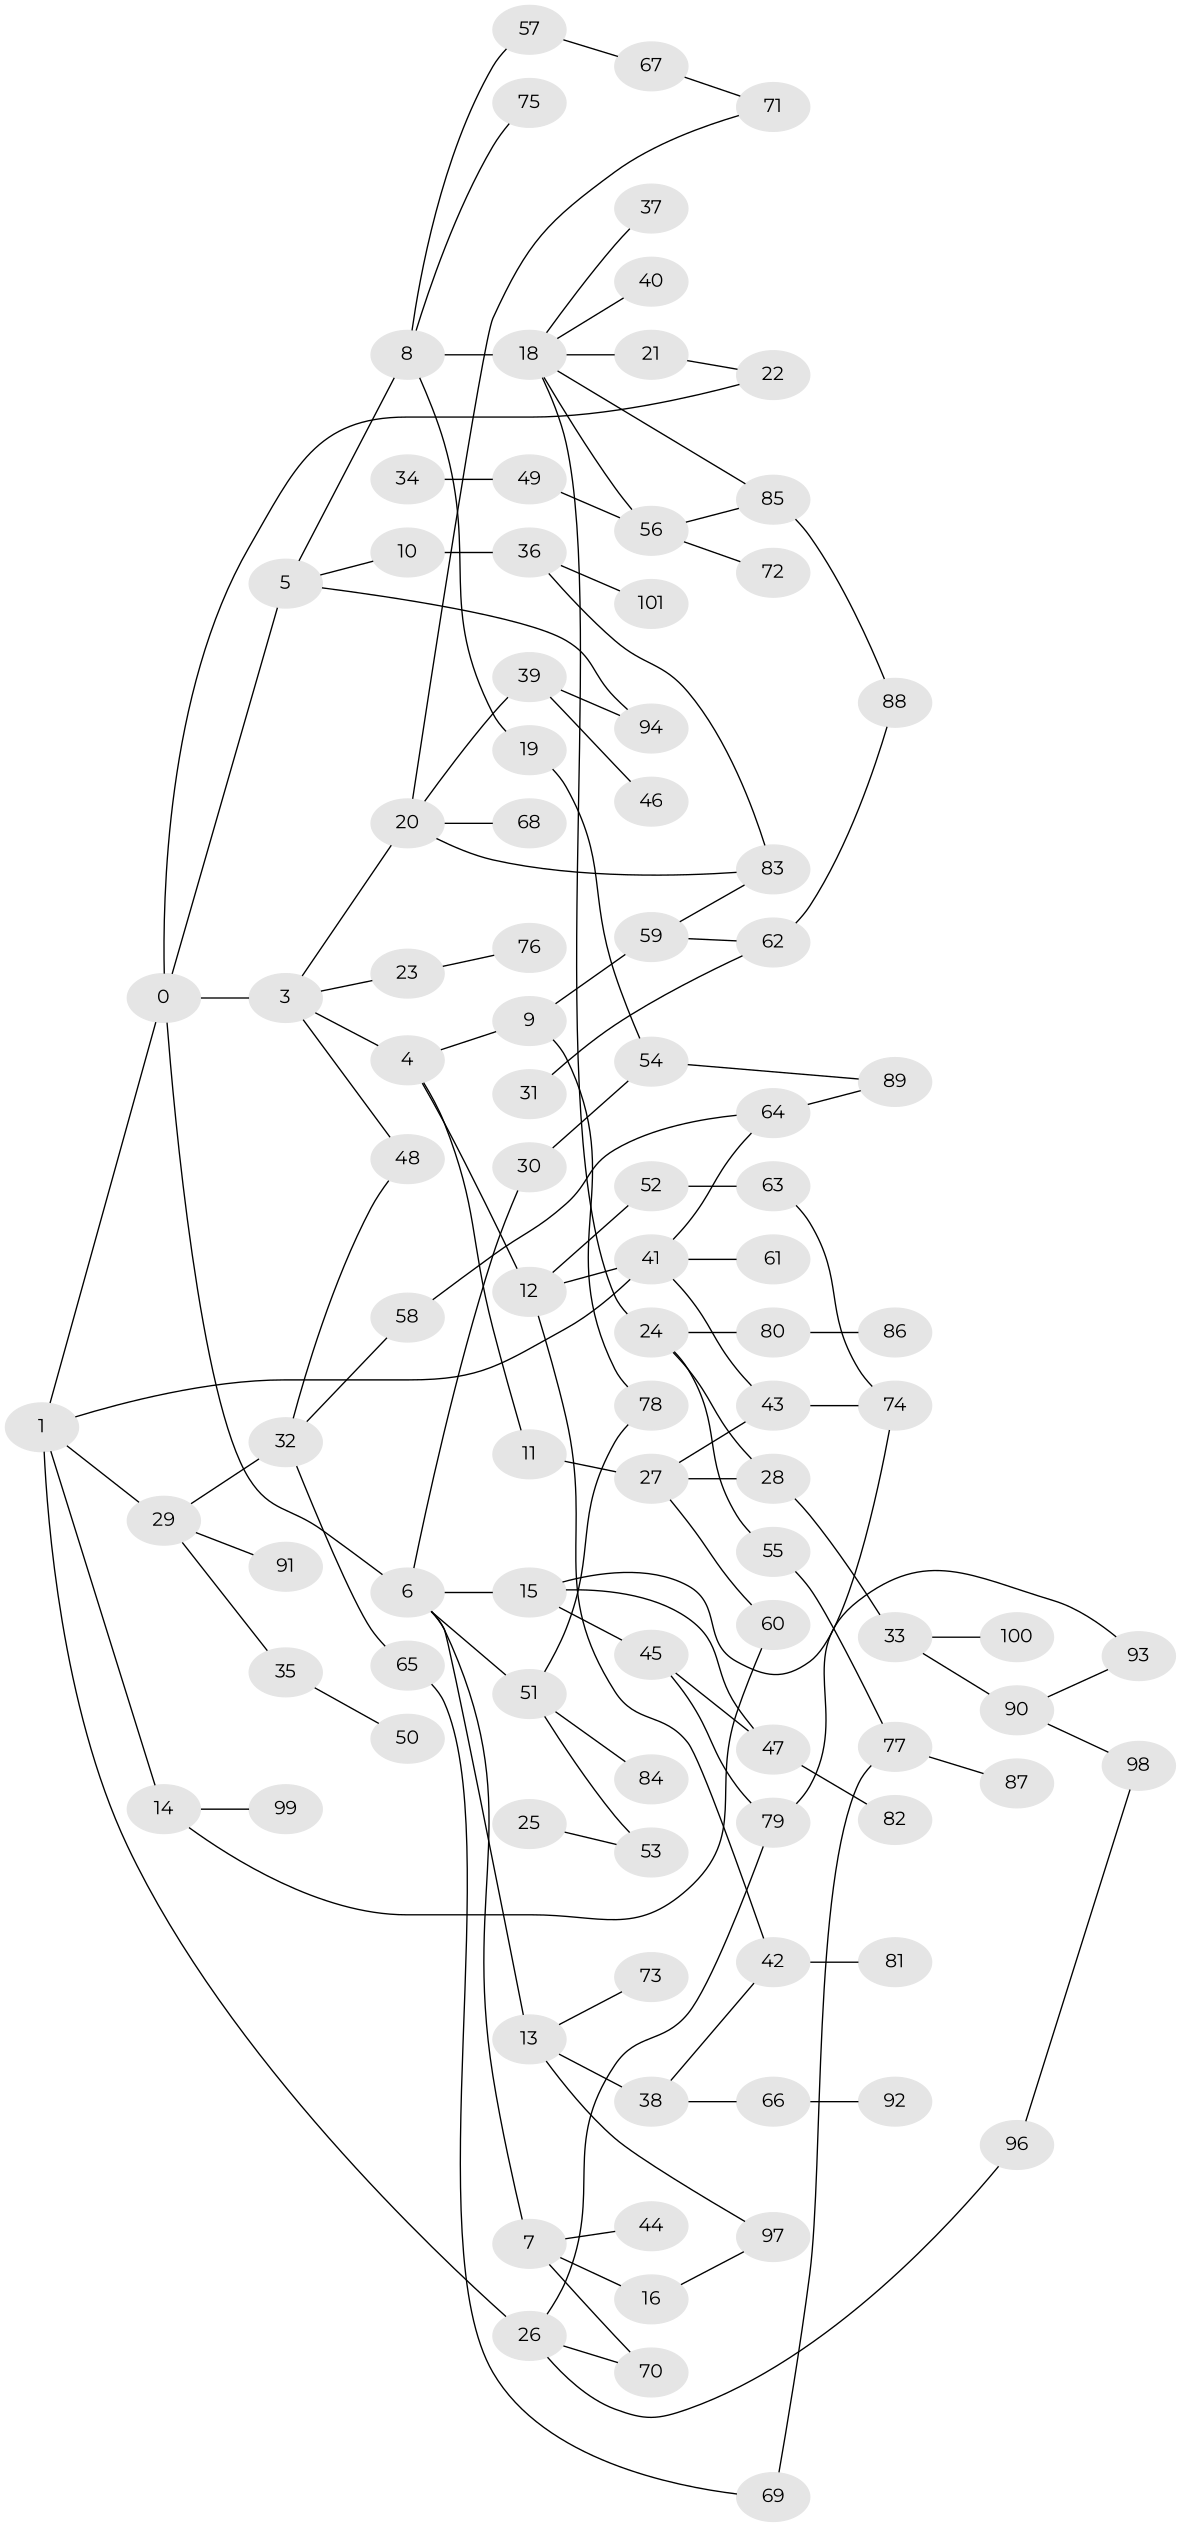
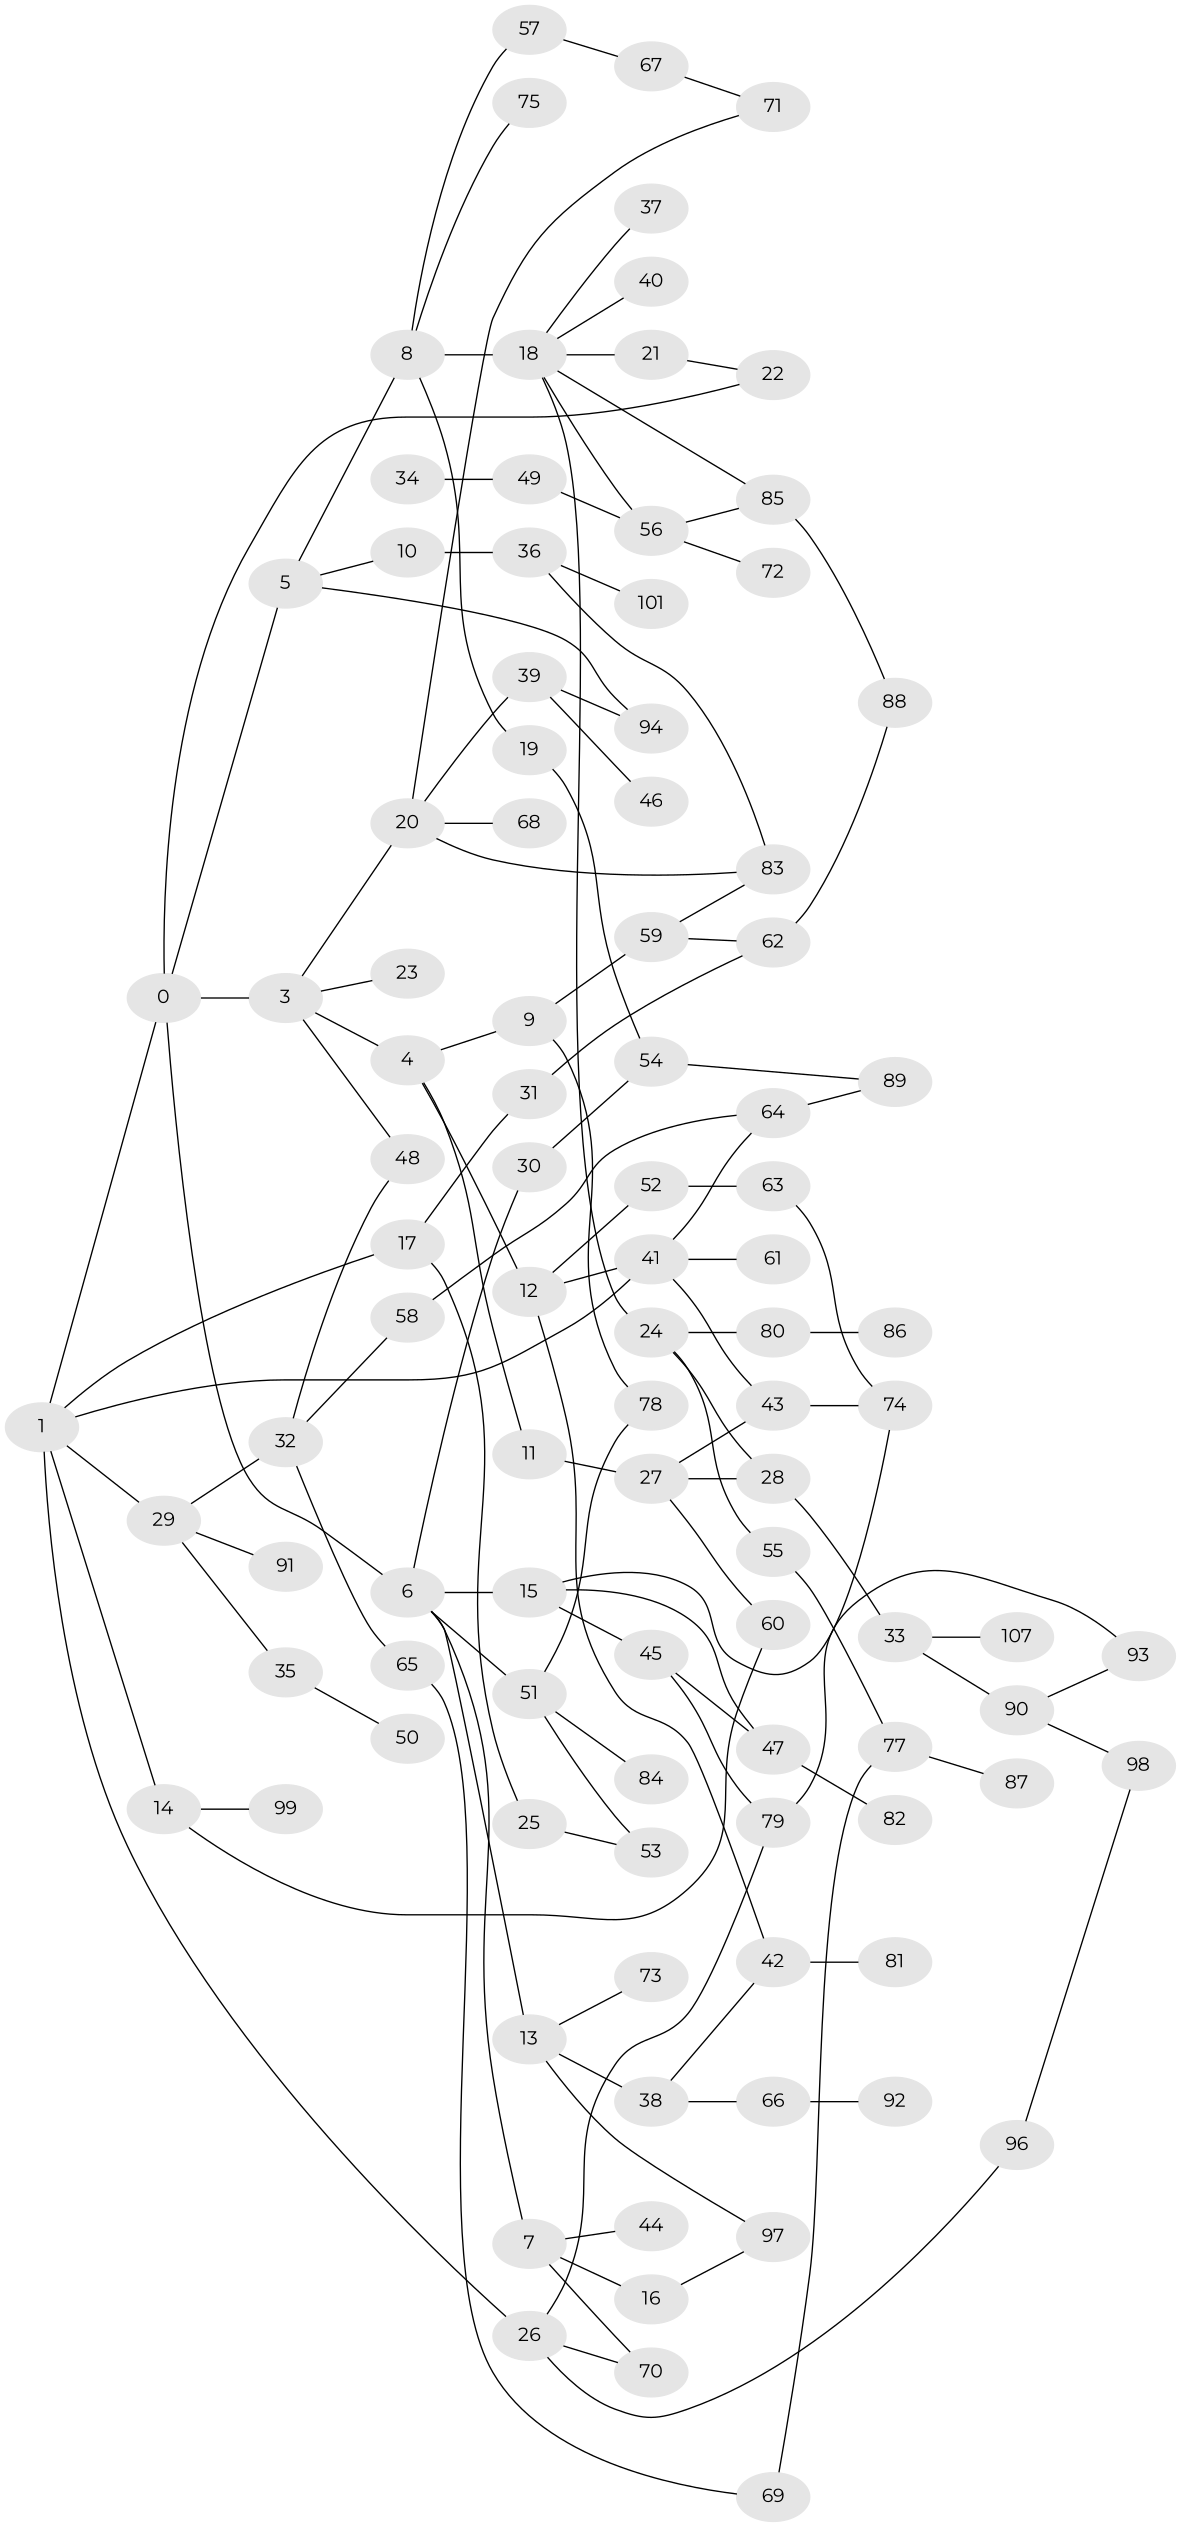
(529, 948) -> none
none -> (408, 1244)
(1017, 1637) -> (1017, 1637)
